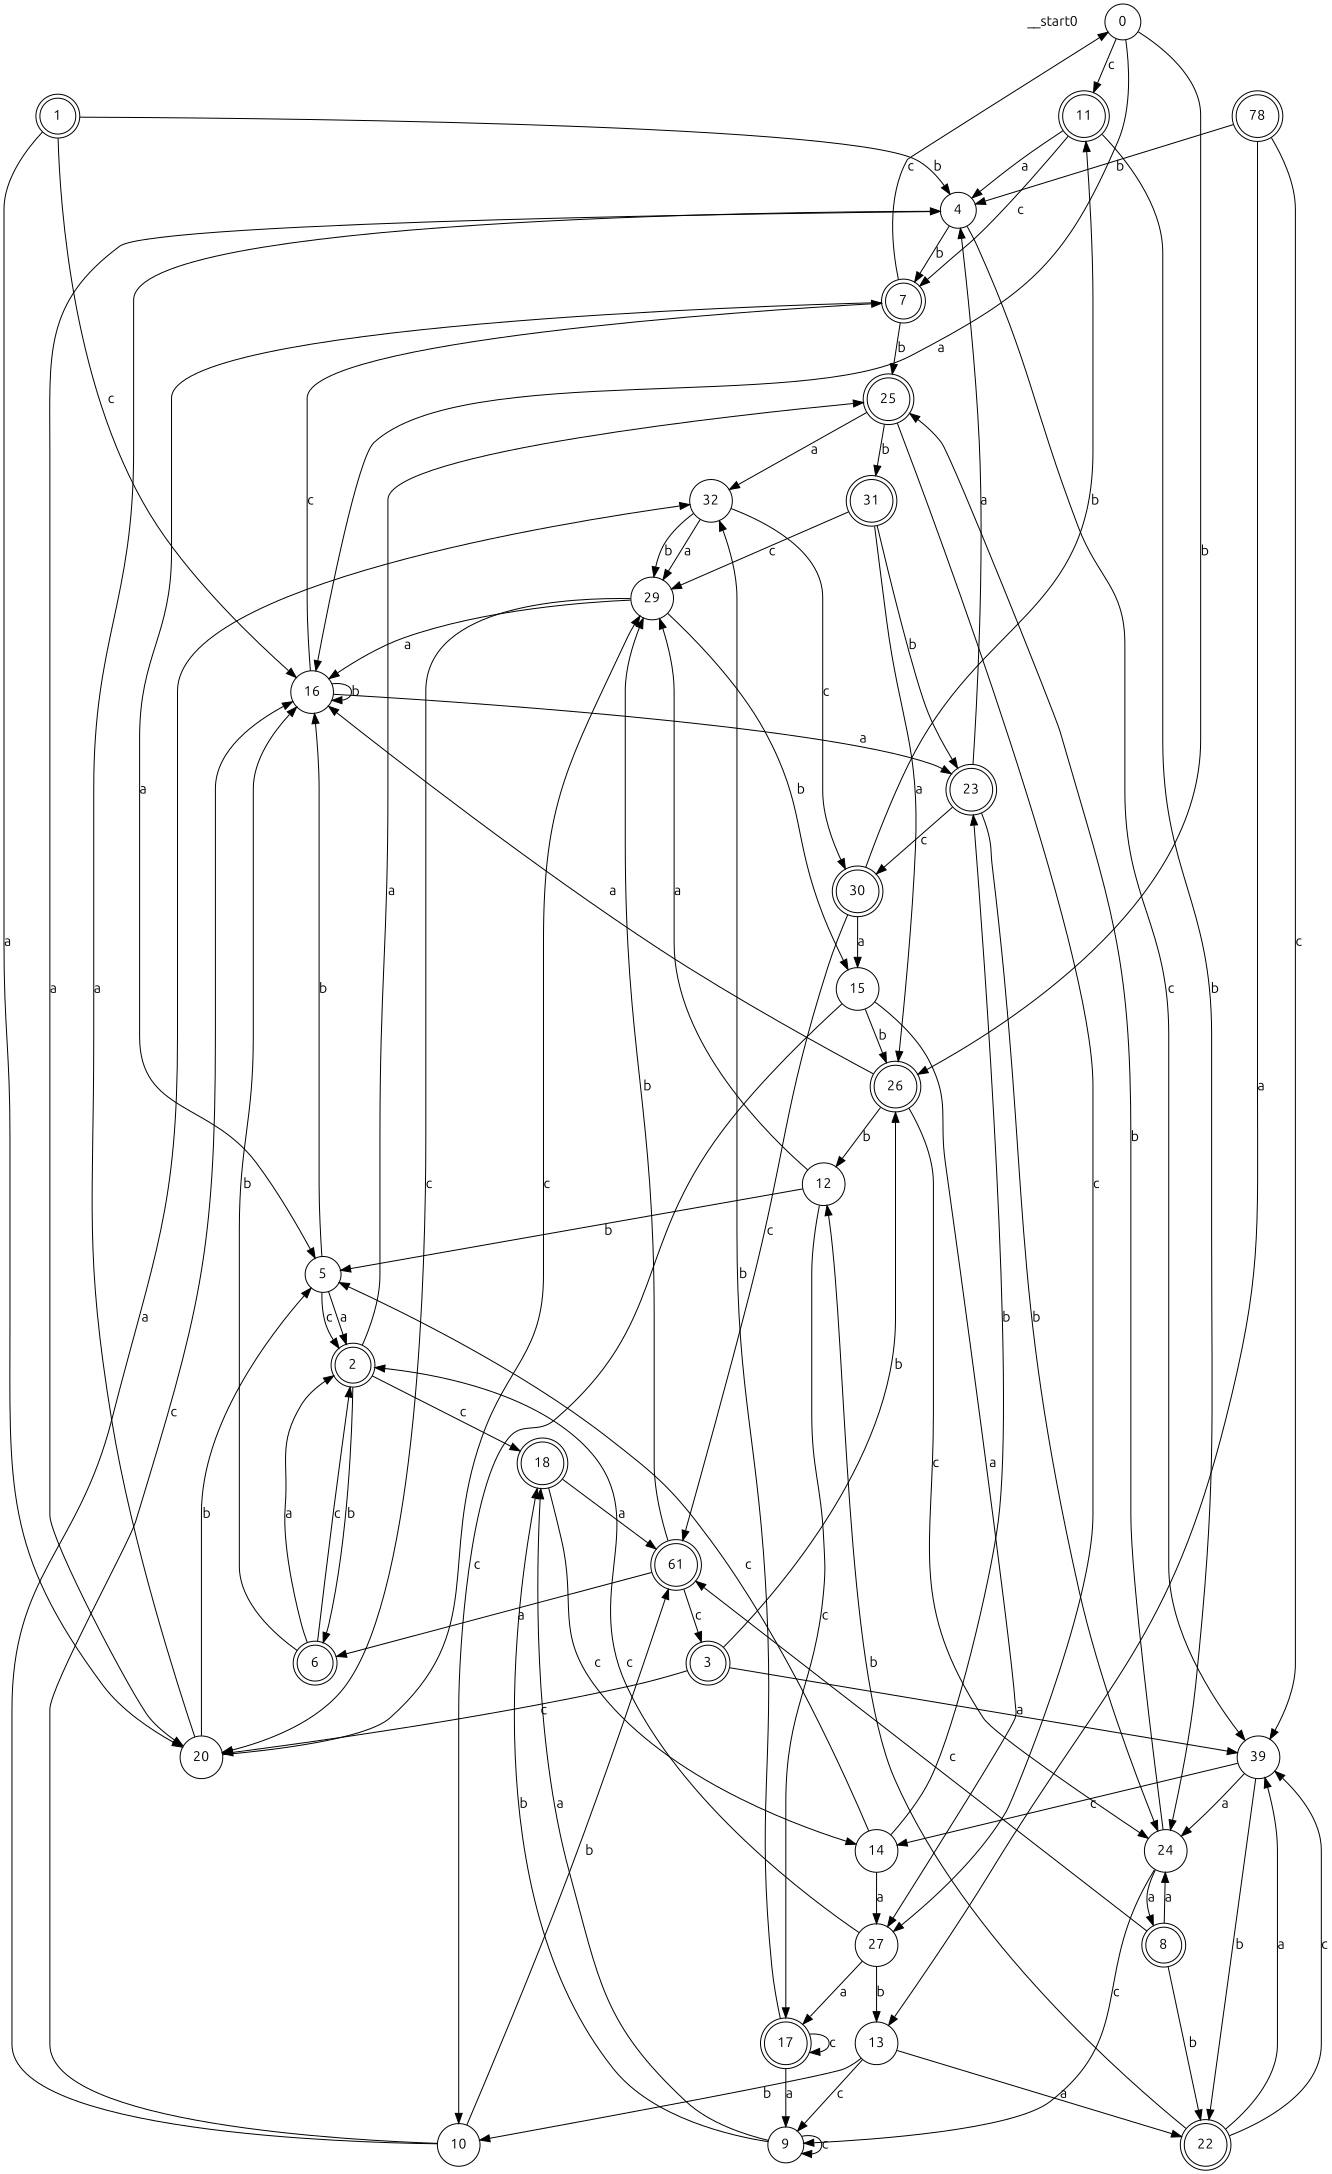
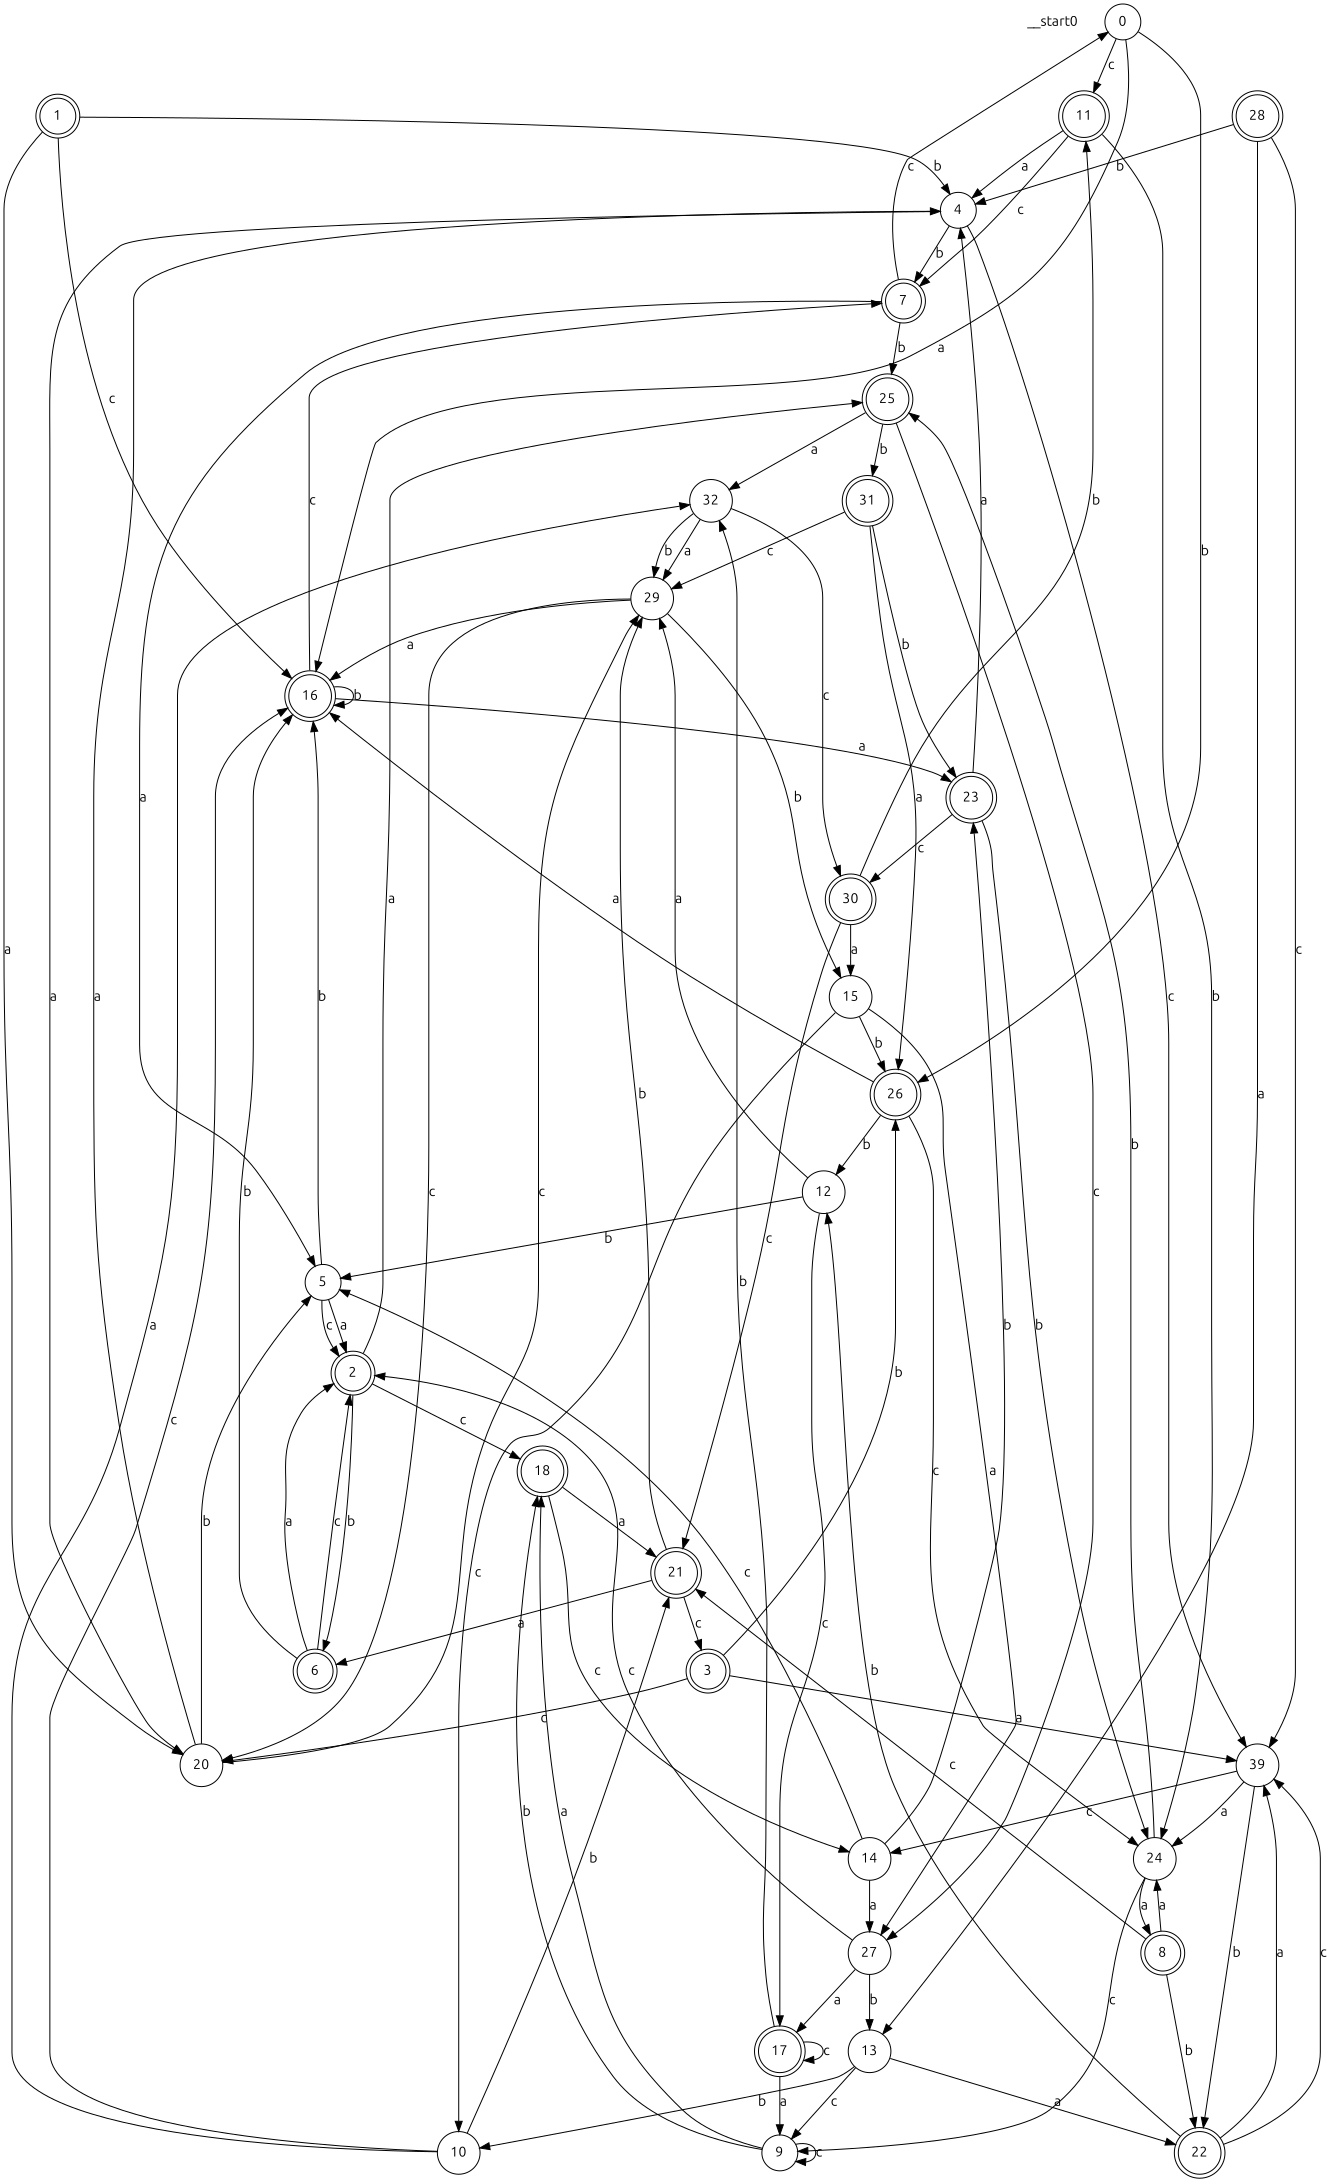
(1257, 116) -> (1257, 116)
(312, 692) -> (310, 696)
(676, 1565) -> (676, 1573)
